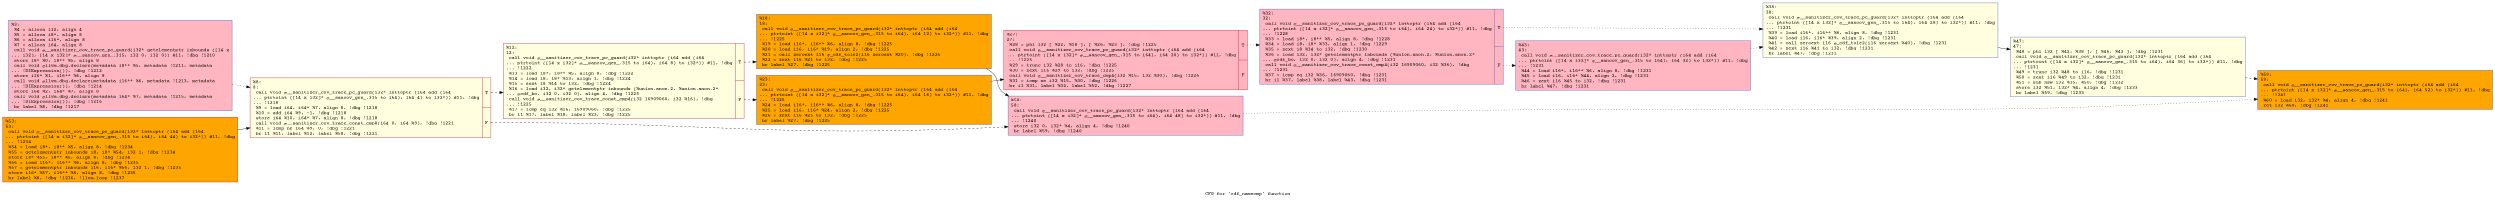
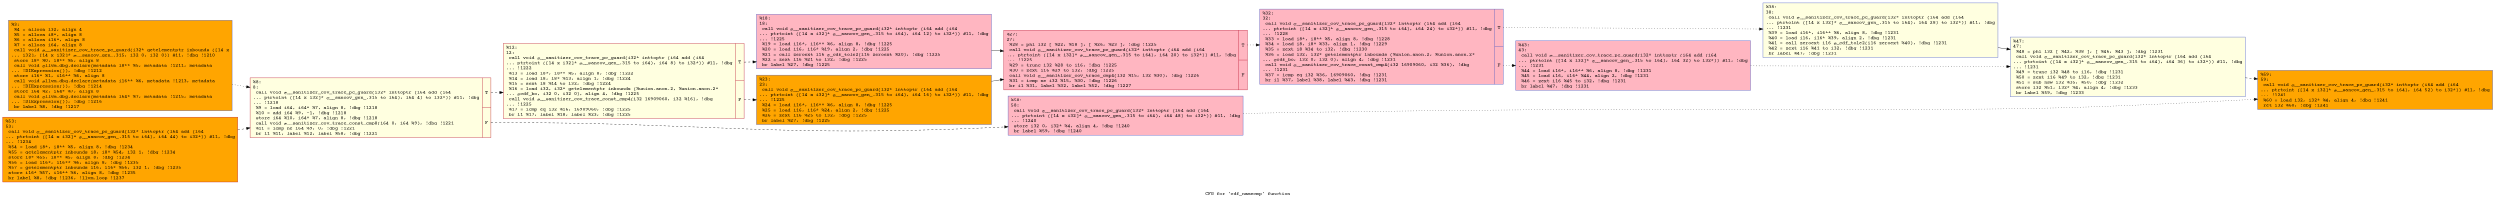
(874, 42) -> (874, 42)
(1755, 48) -> (1879, 66)
(120, 66) -> (120, 66)
(997, 83) -> (996, 50)
(242, 129) -> (242, 129)
